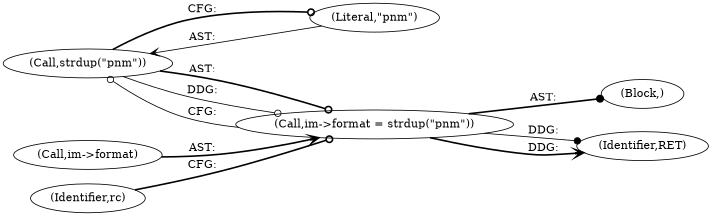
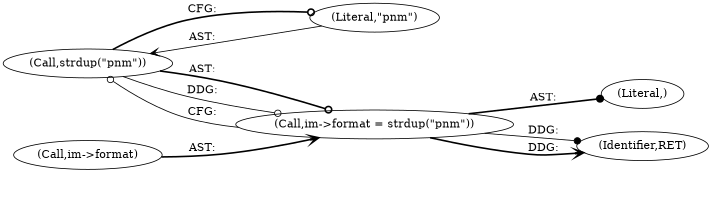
(643, 94) -> (643, 94)
(88, 198) -> none
